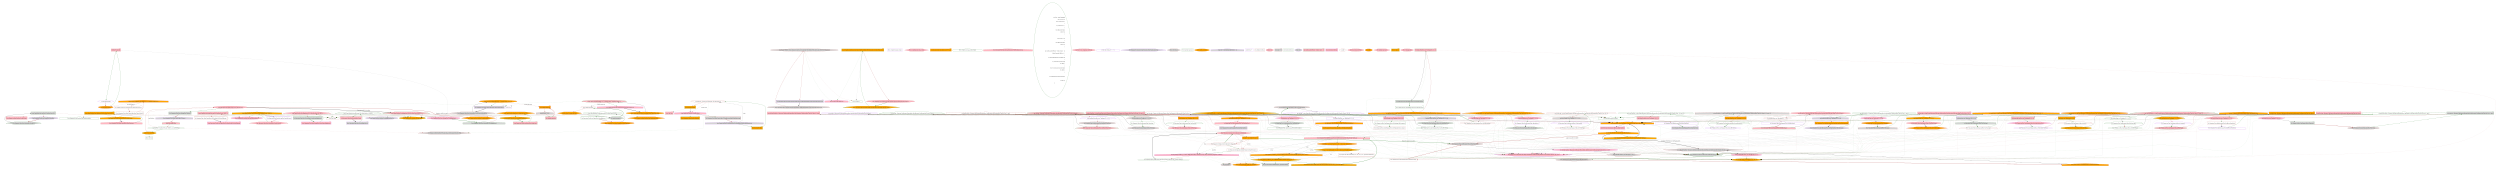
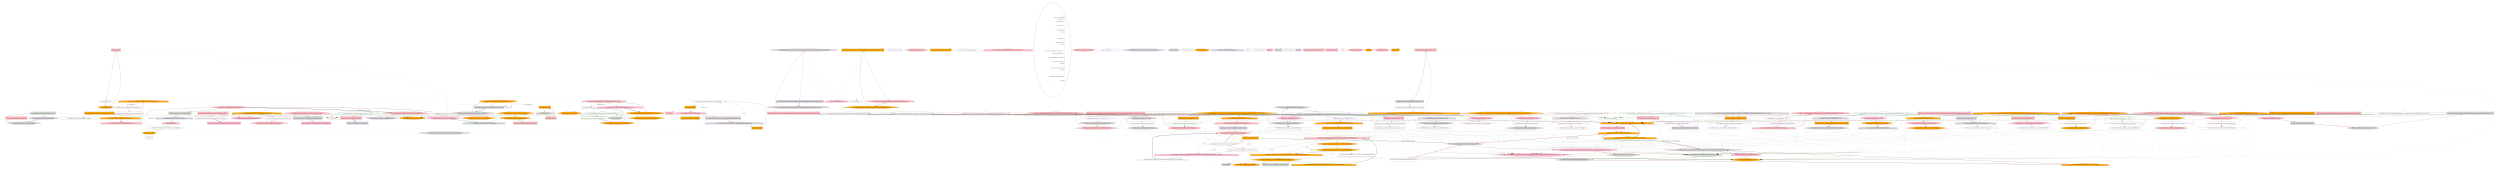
(1407, 50) -> none
